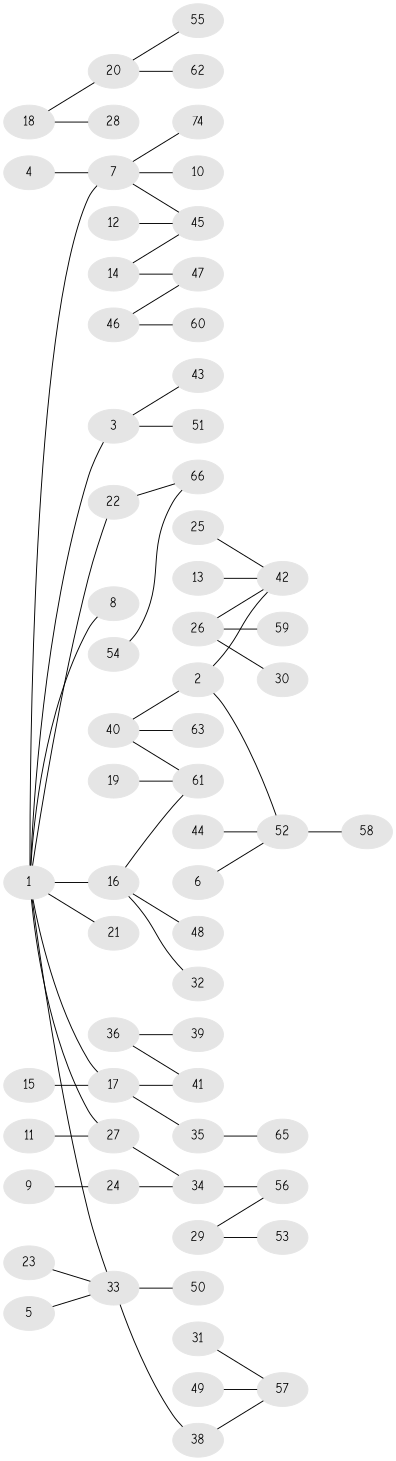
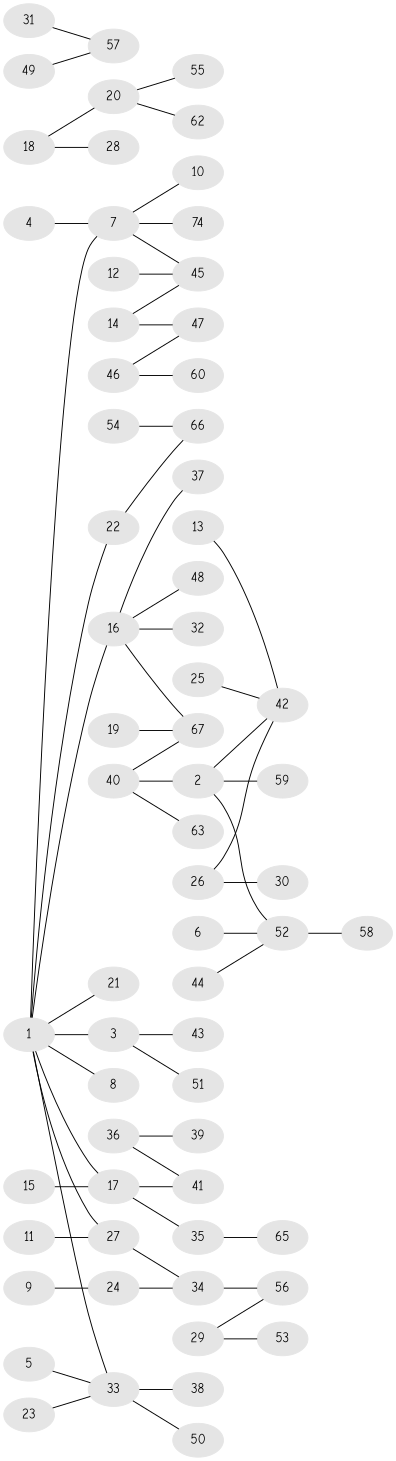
none -> (198, 477)
(234, 629) -> (241, 781)
(198, 781) -> (198, 730)
(240, 1415) -> none
